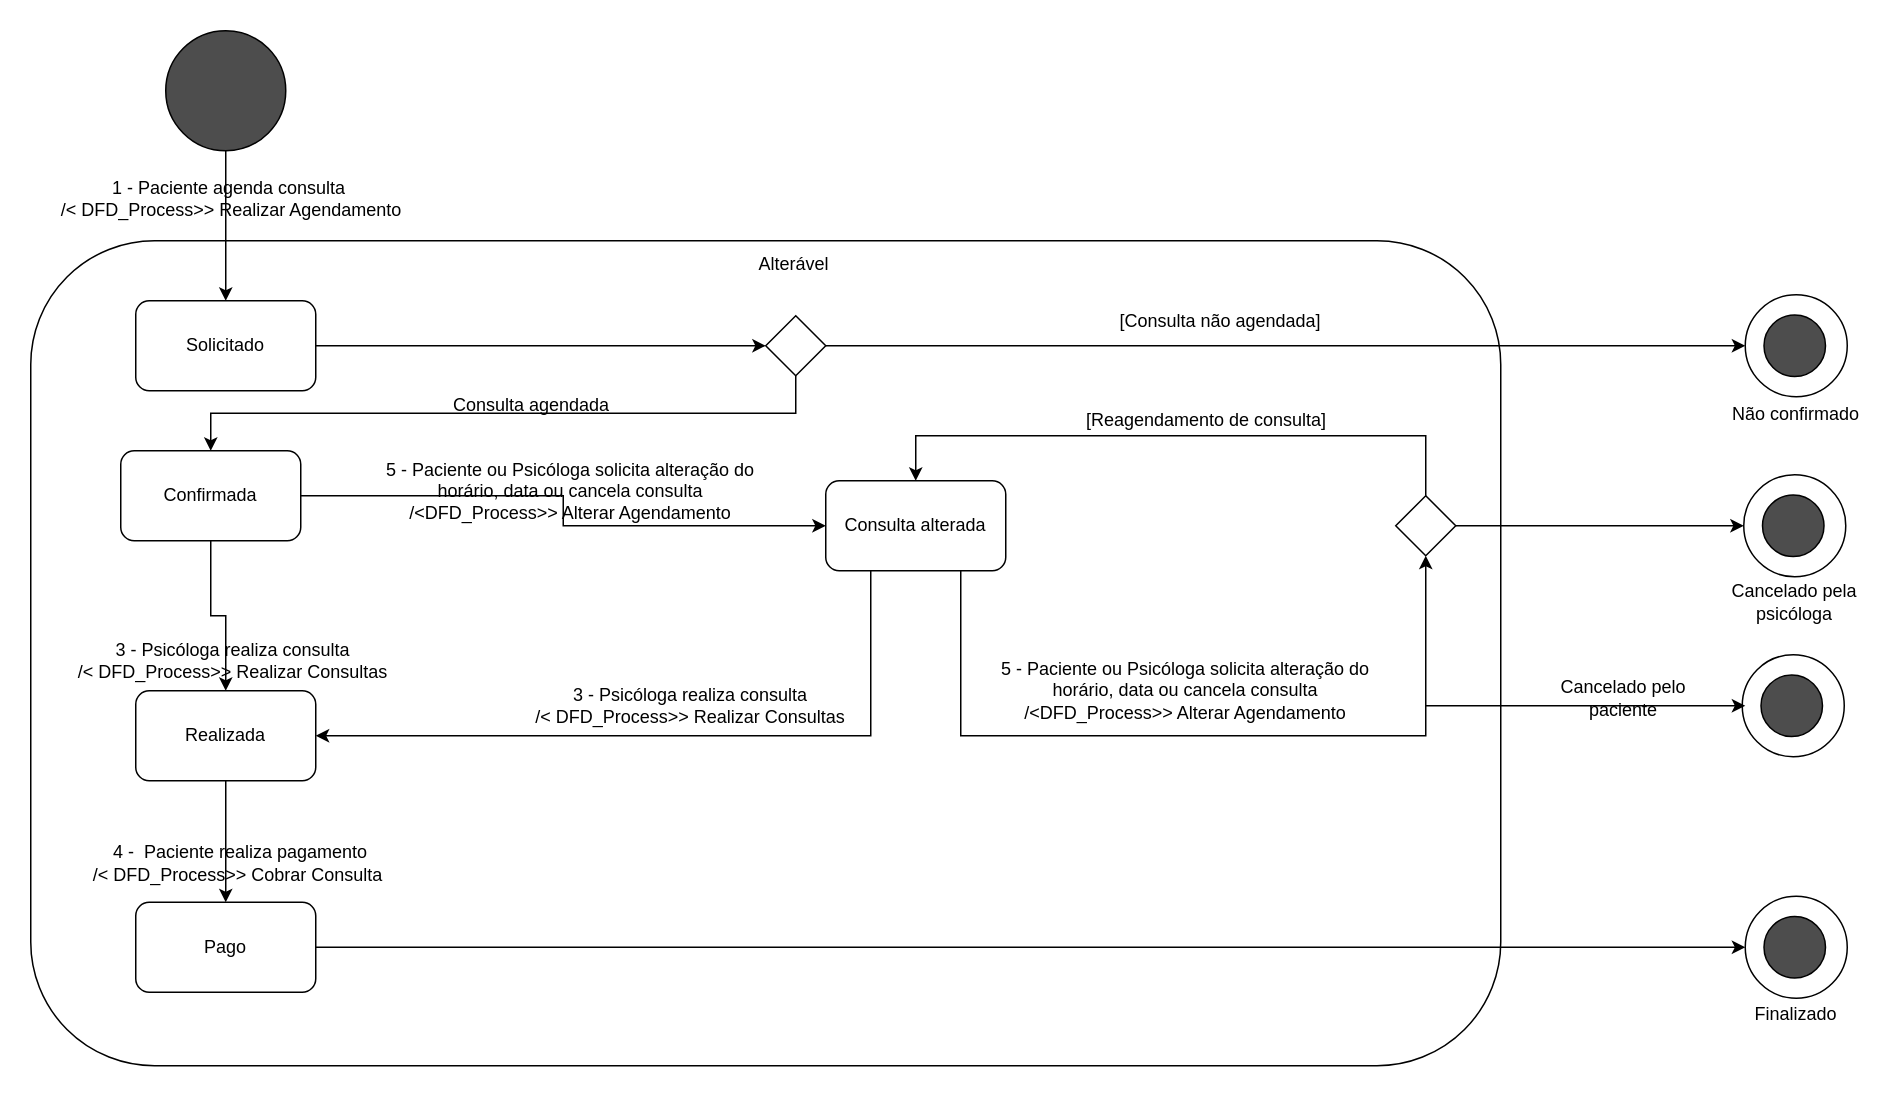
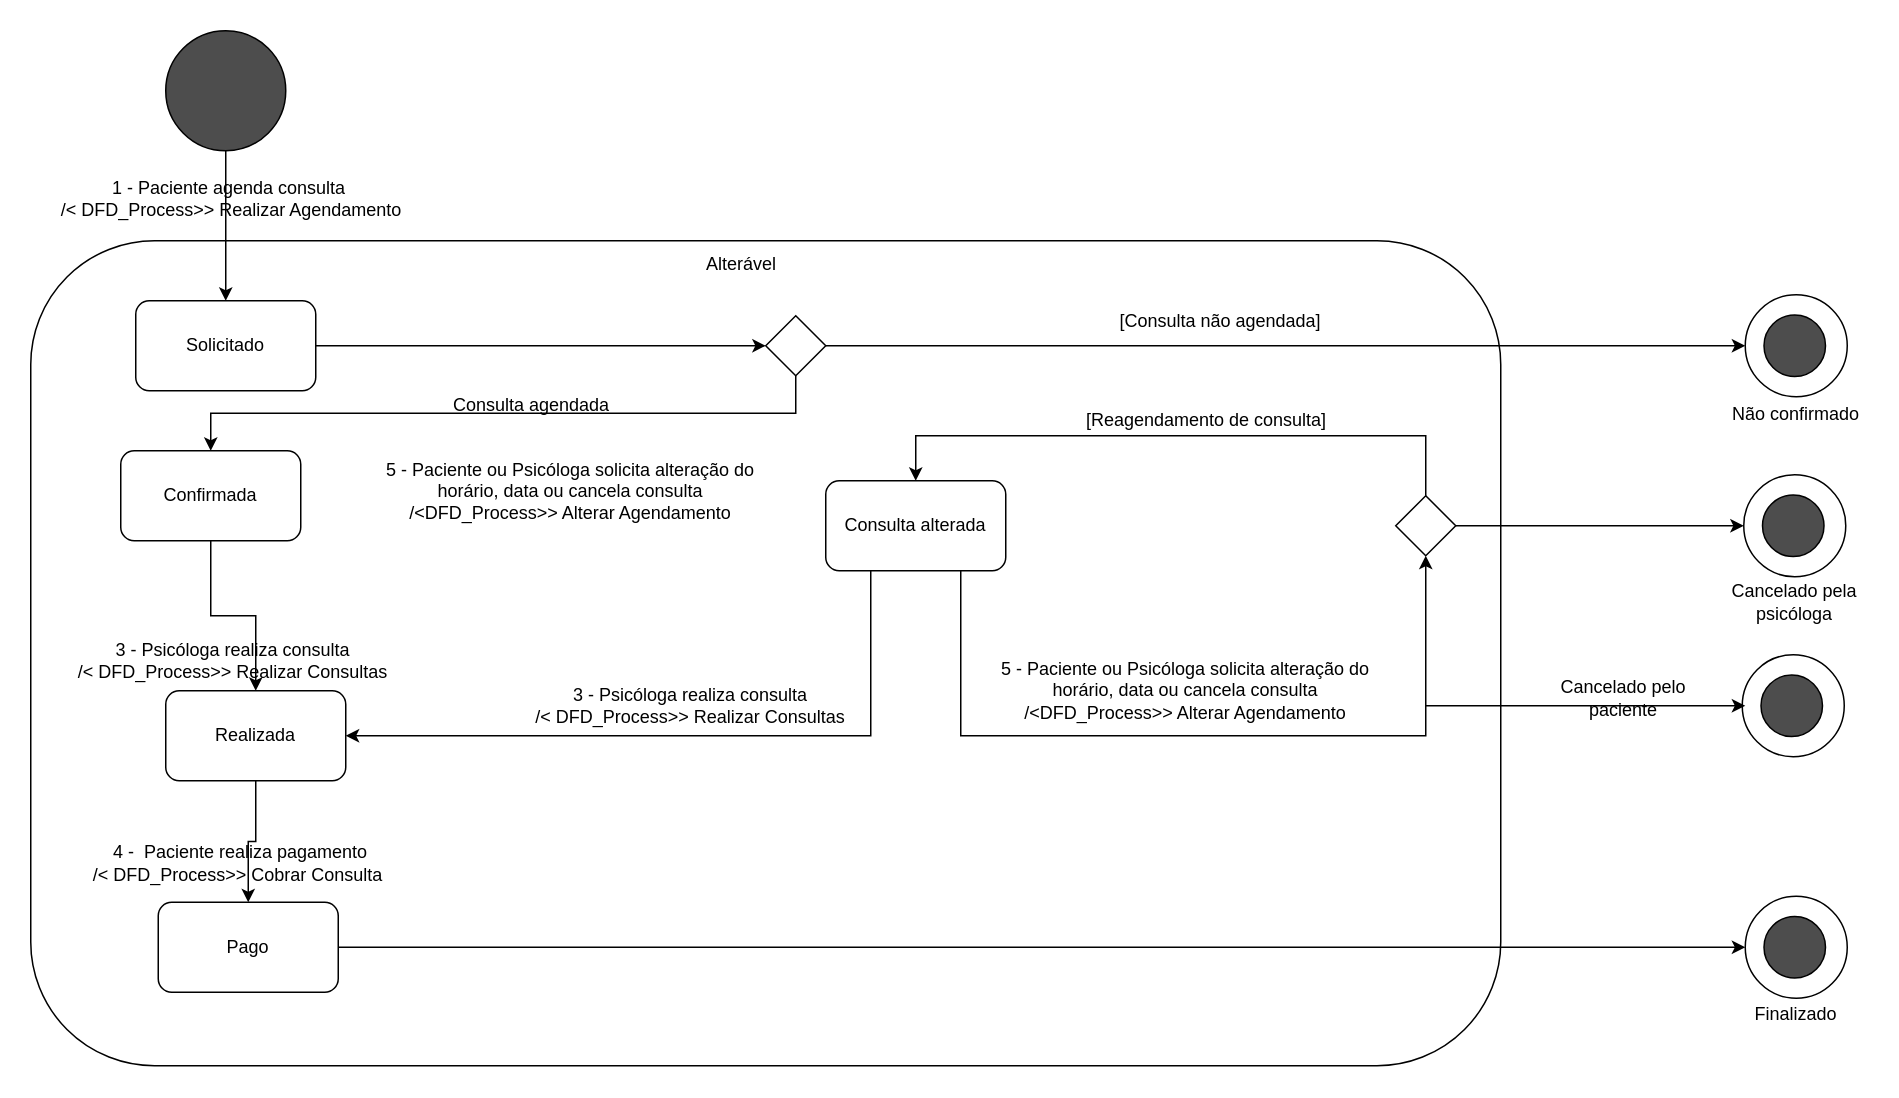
(794, 265) -> (742, 265)
(563, 506) -> none
(226, 736) -> (256, 736)
(226, 947) -> (248, 947)
